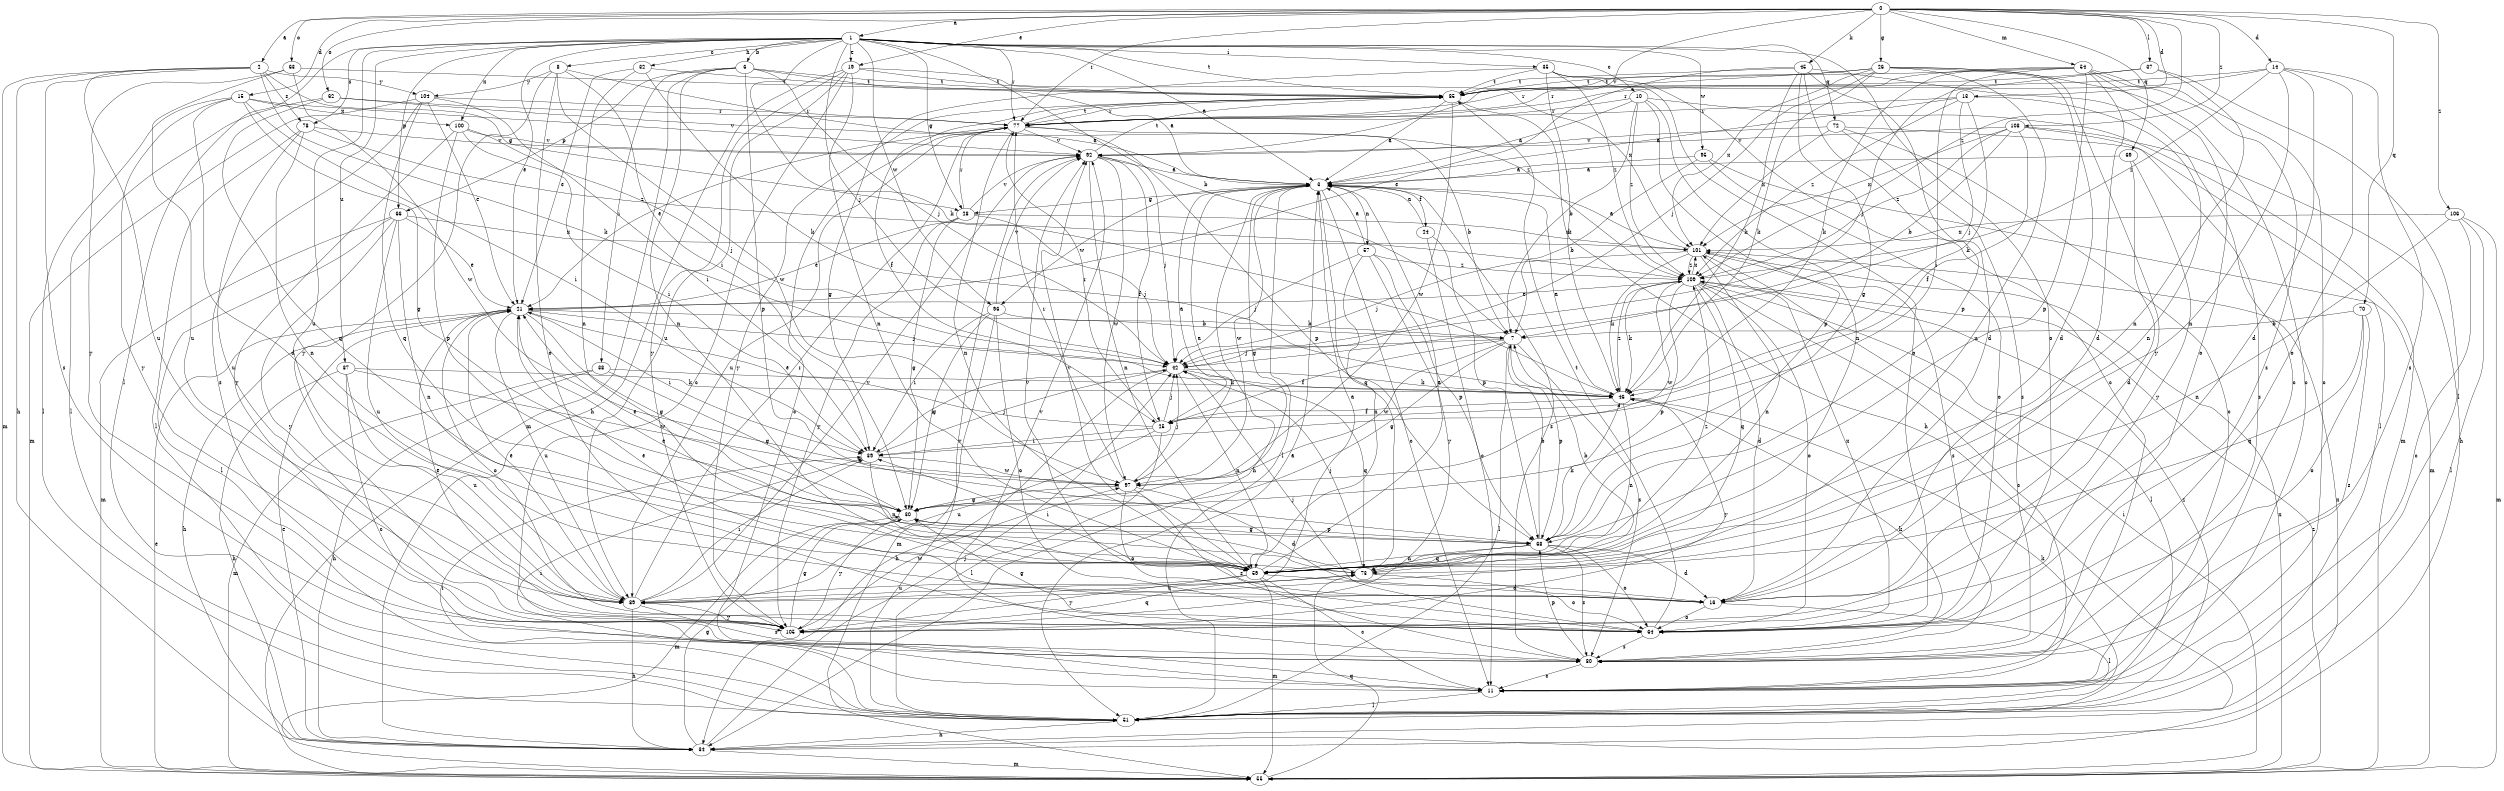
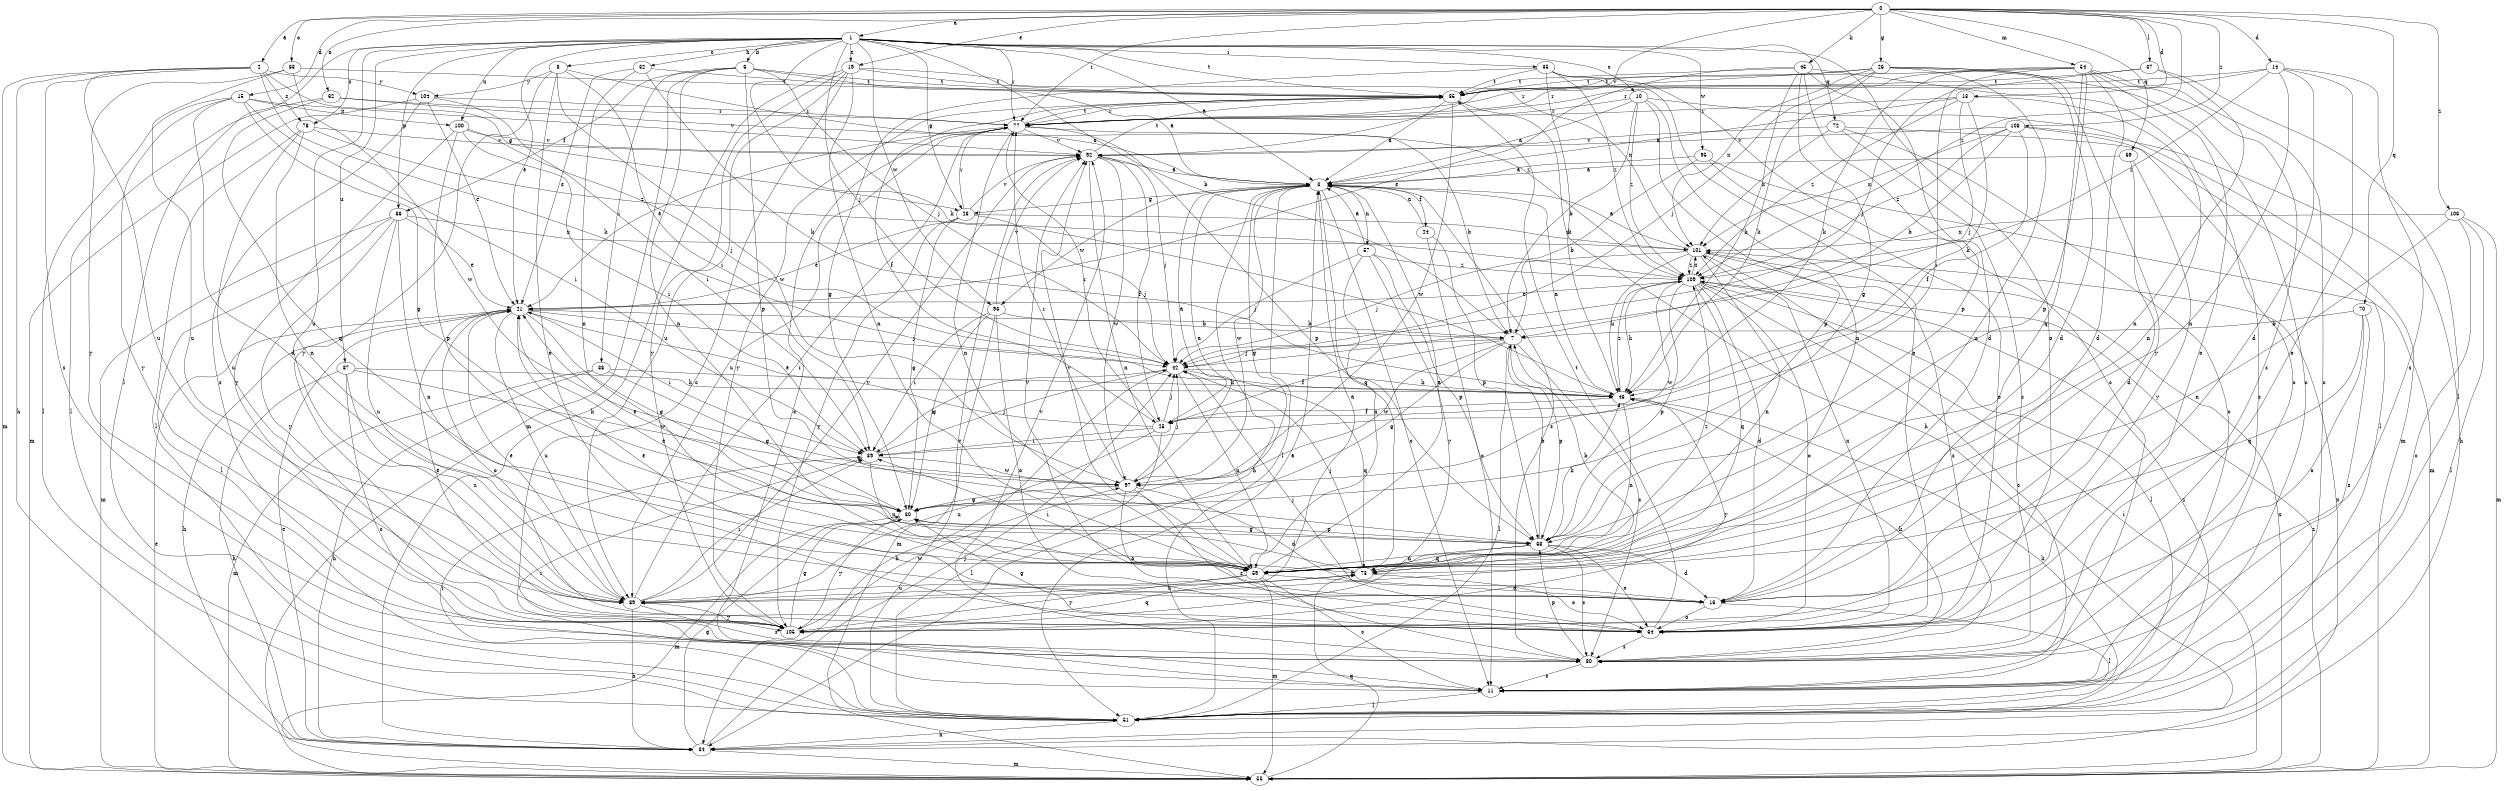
(564, 141) -> (564, 141)
(729, 501) -> (1851, 450)
